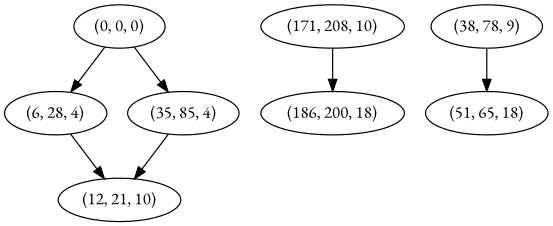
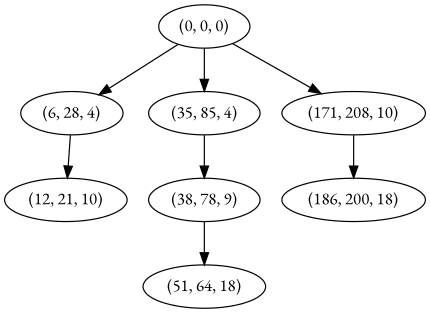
none -> (271, 66)
(487, 113) -> (204, 287)
(155, 152) -> (204, 151)
